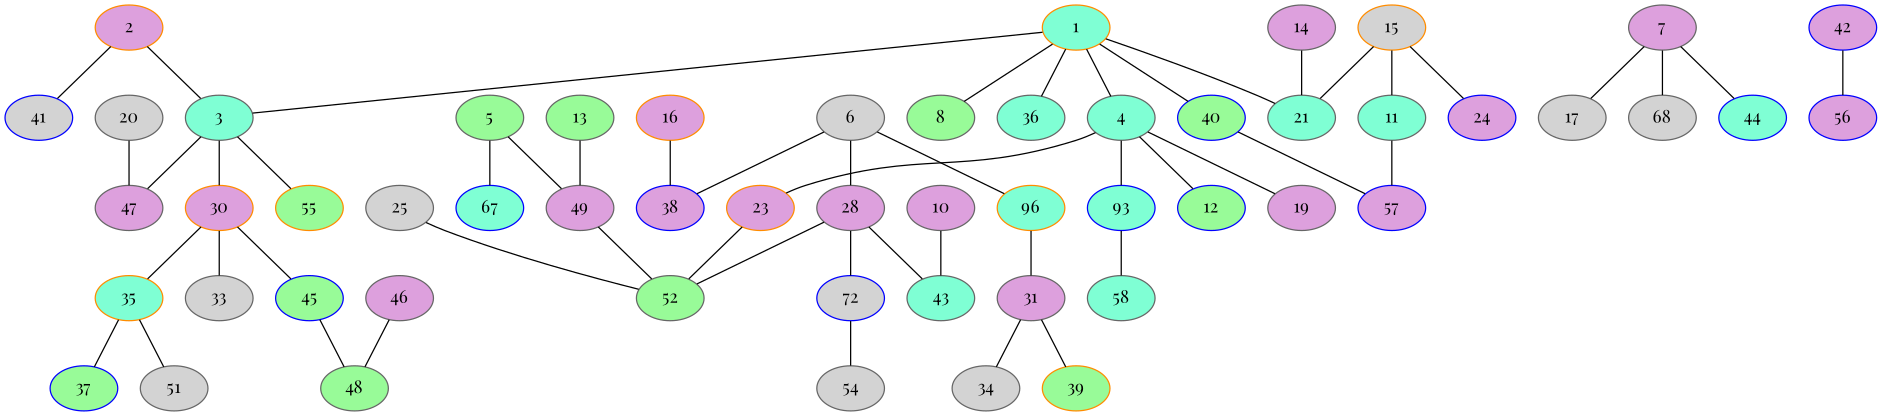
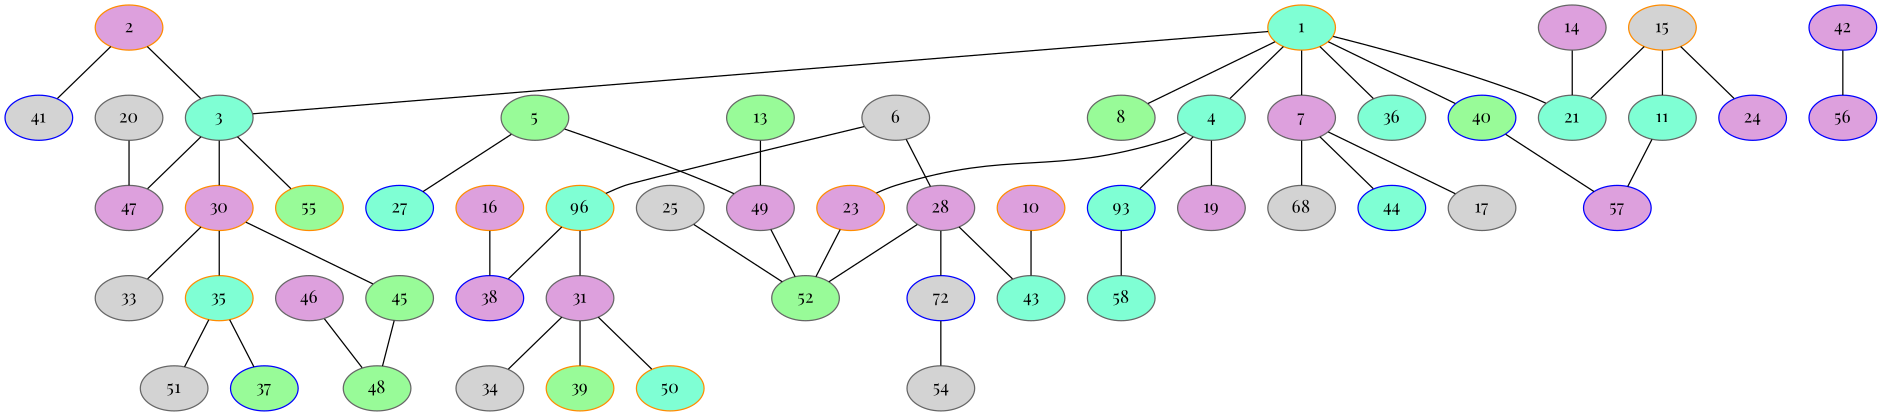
none -> (1302, 73)
(760, 163) -> (535, 253)
(490, 208) -> (400, 208)
(941, 208) -> (1031, 208)
(1211, 208) -> none
(309, 298) -> (400, 298)
none -> (670, 388)
